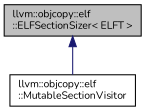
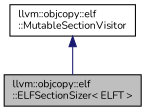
(73, 61) -> (73, 61)
